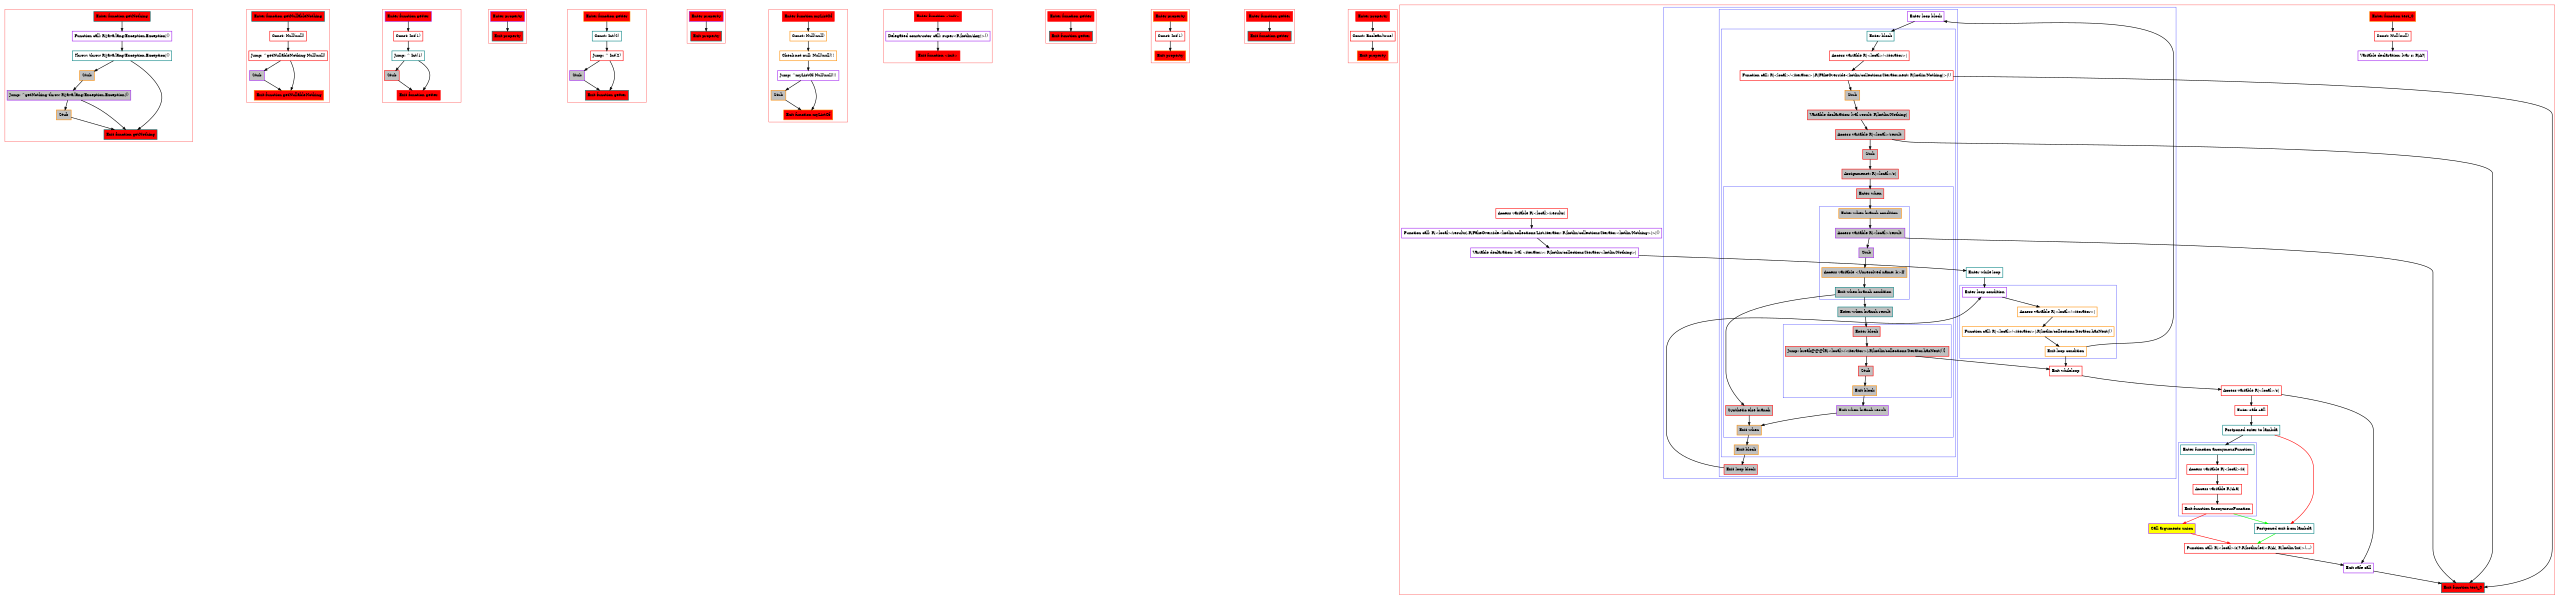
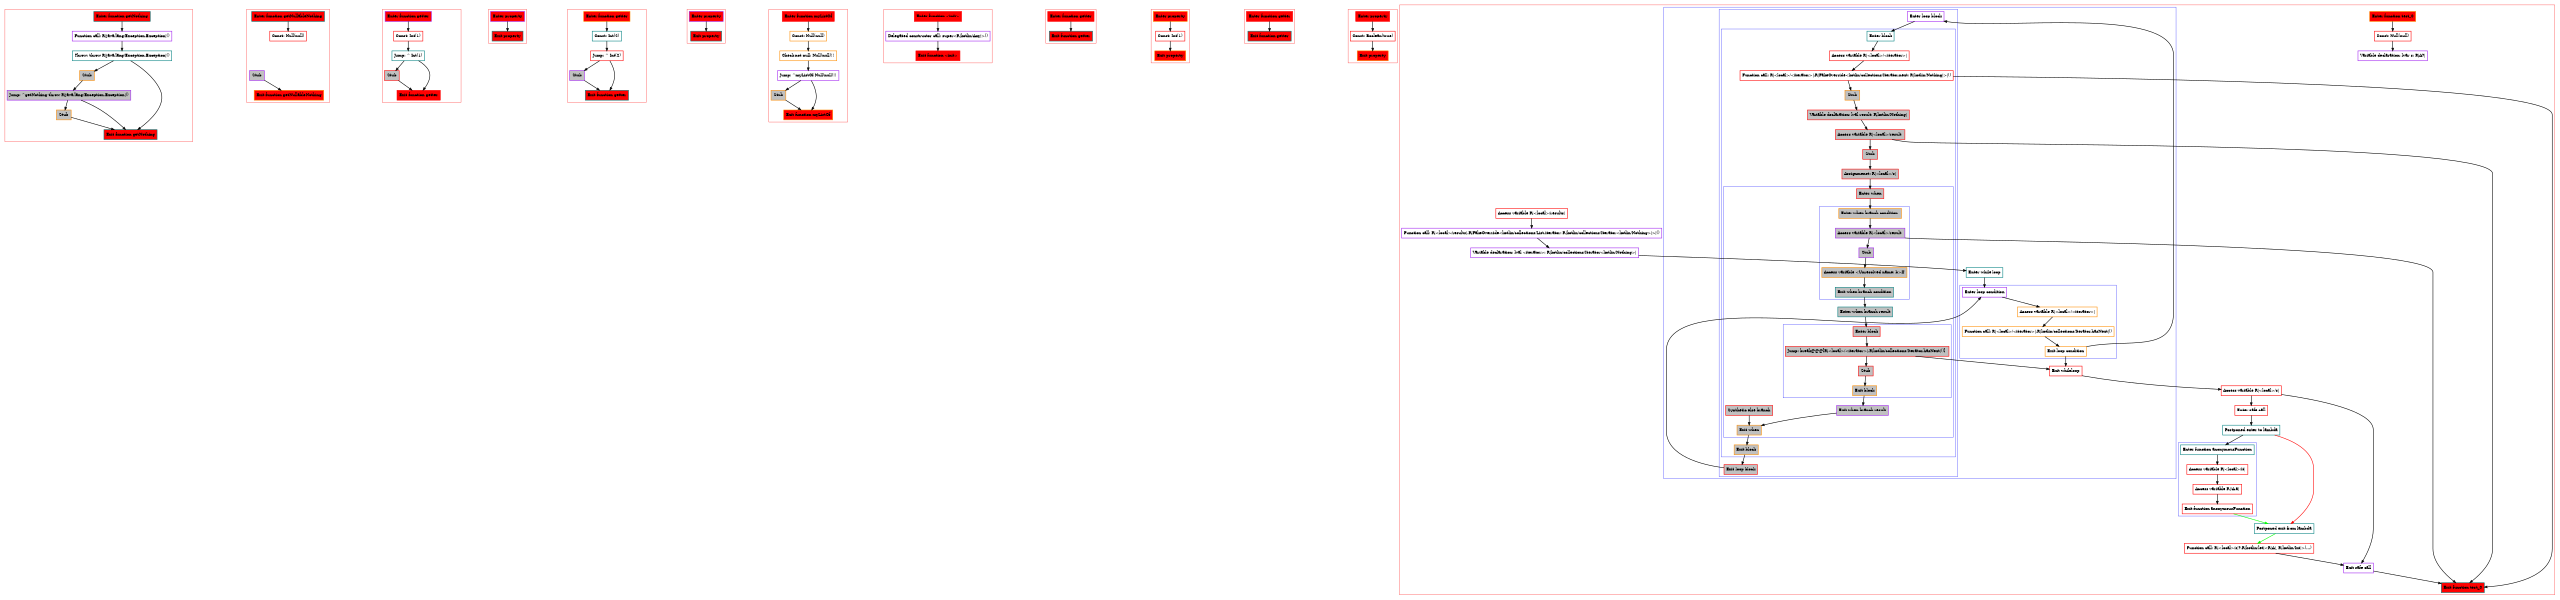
(288, 56) -> none
(1740, 316) -> none
(2172, 529) -> none
